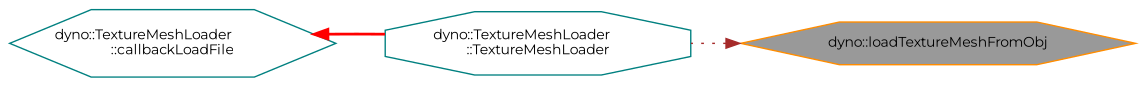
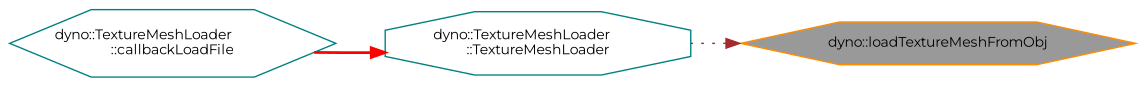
(357, 34) -> (343, 53)
